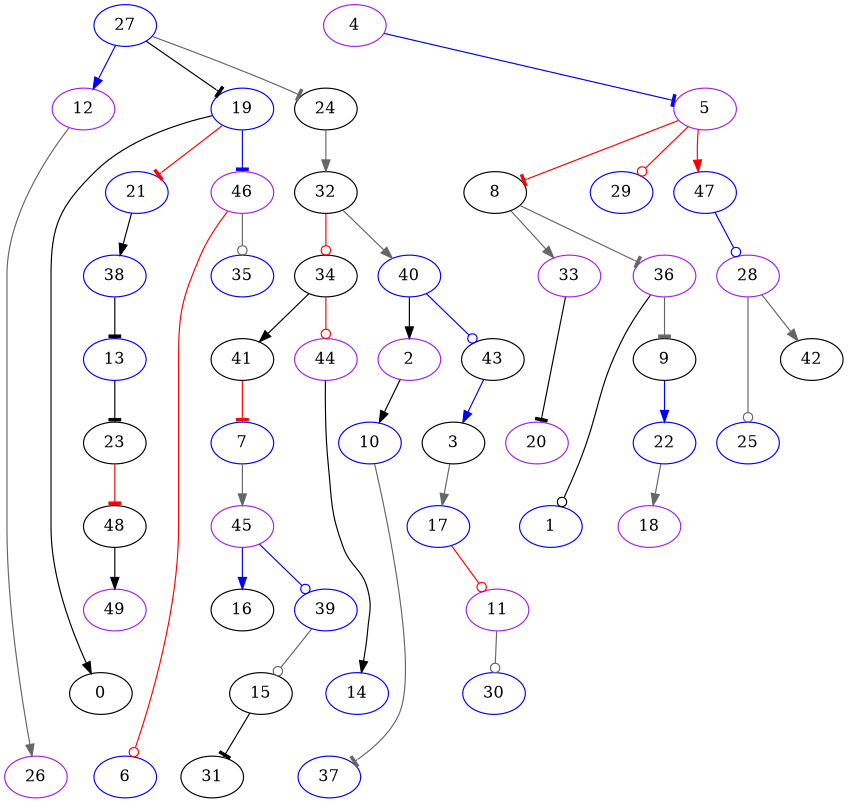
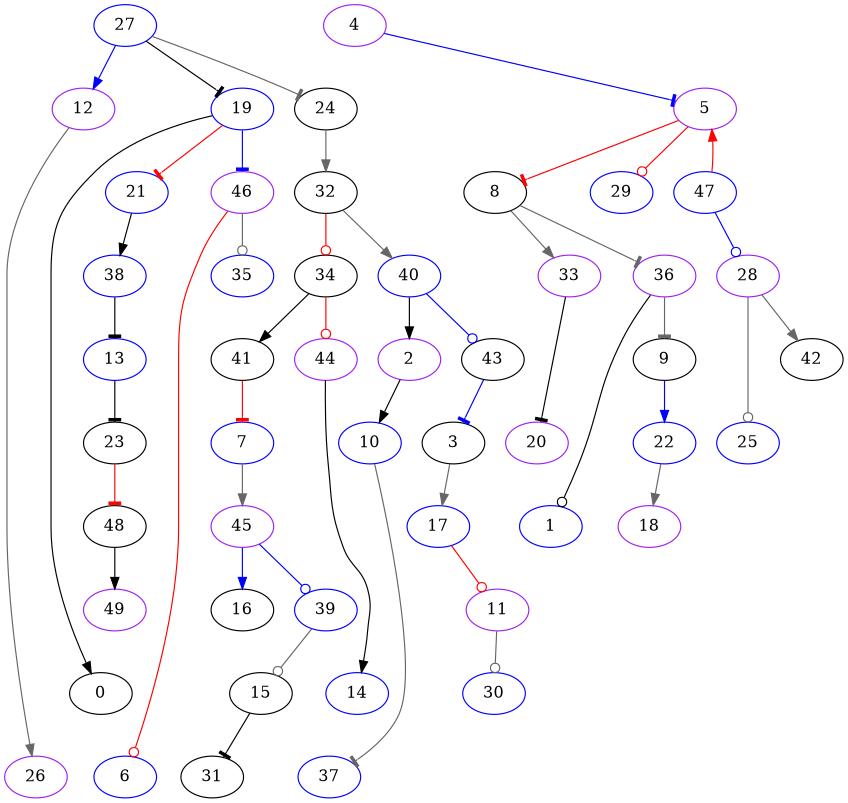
(697, 145) -> (713, 156)
(475, 398) -> (475, 398)
